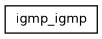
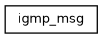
(51, 19) -> (51, 19)
